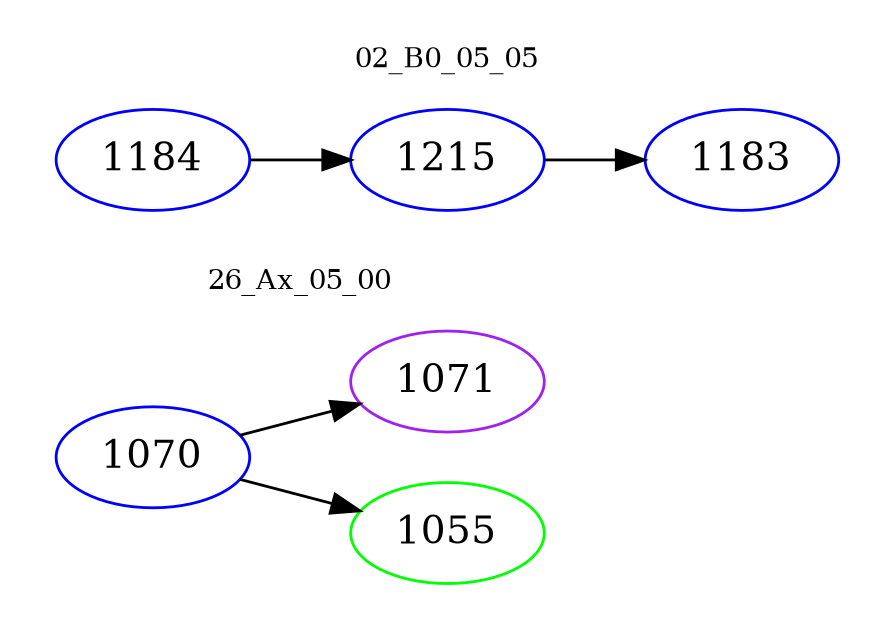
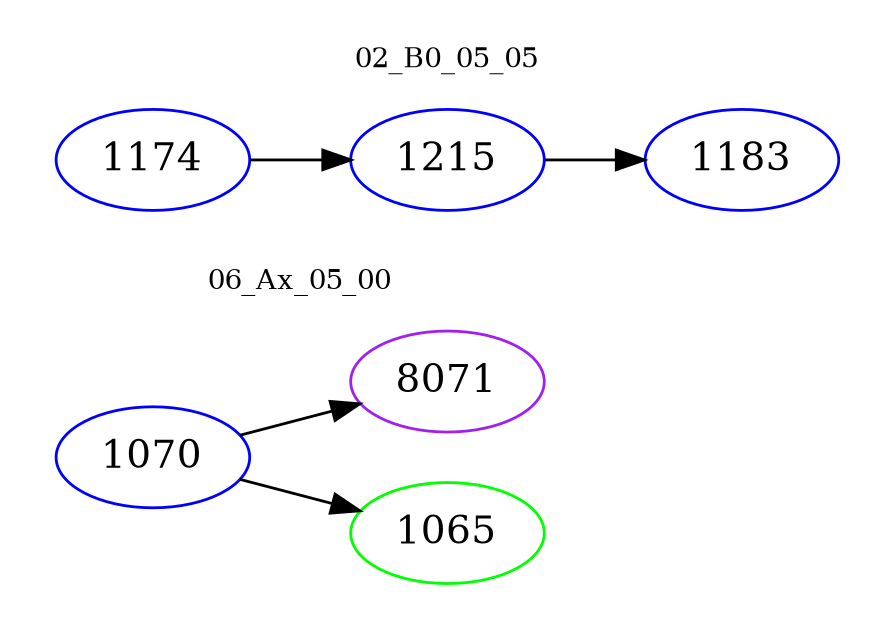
(153, 160) -> (153, 160)
(300, 282) -> (300, 282)
(447, 382) -> (447, 382)
(447, 533) -> (447, 533)
